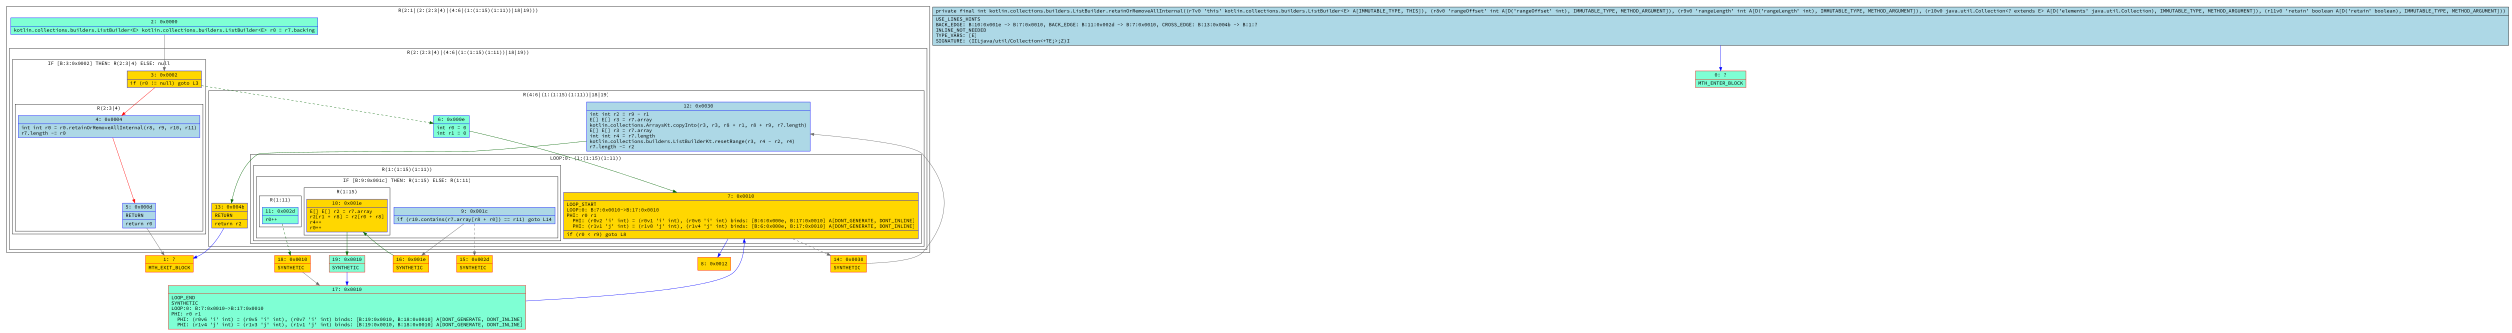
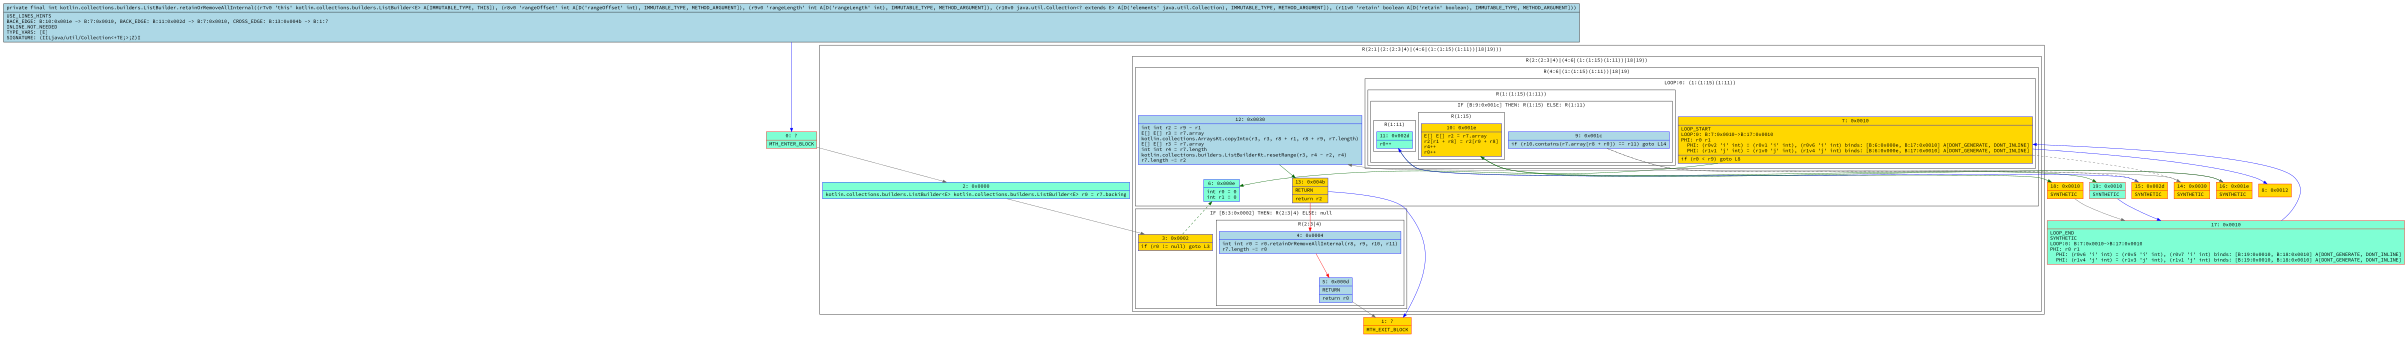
(140, 100) -> (1310, 215)
(572, 158) -> (1385, 172)
none -> (880, 164)
none -> (1766, 176)
(285, 235) -> (1719, 176)
